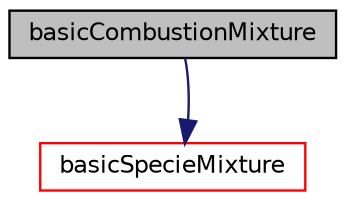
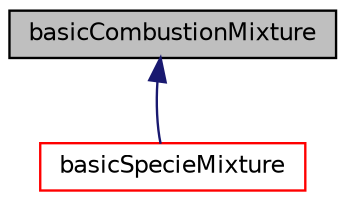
(188, 89) -> (157, 113)
